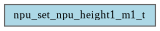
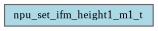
(80, 15) -> (79, 15)
